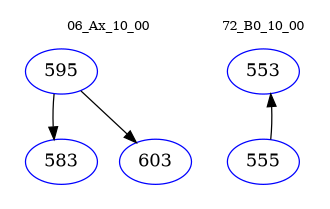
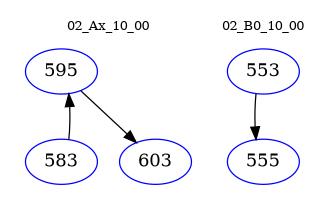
(108, 27) -> (108, 27)
(263, 27) -> (263, 27)
(53, 110) -> (70, 123)
(272, 123) -> (255, 110)
